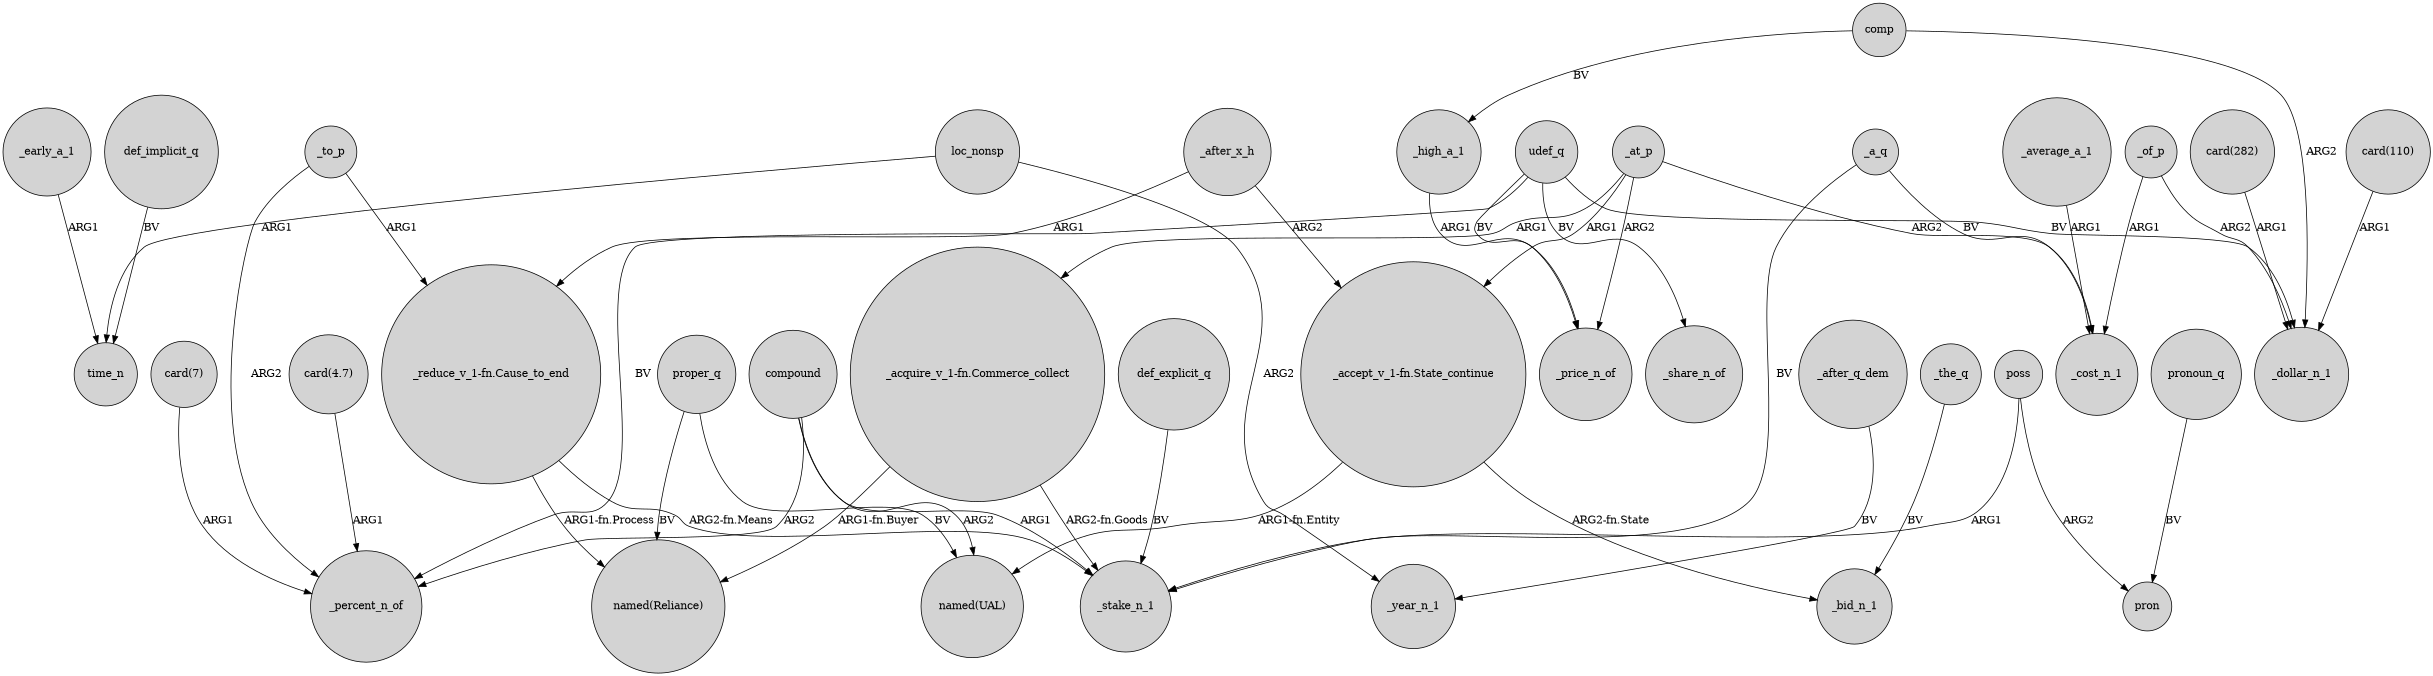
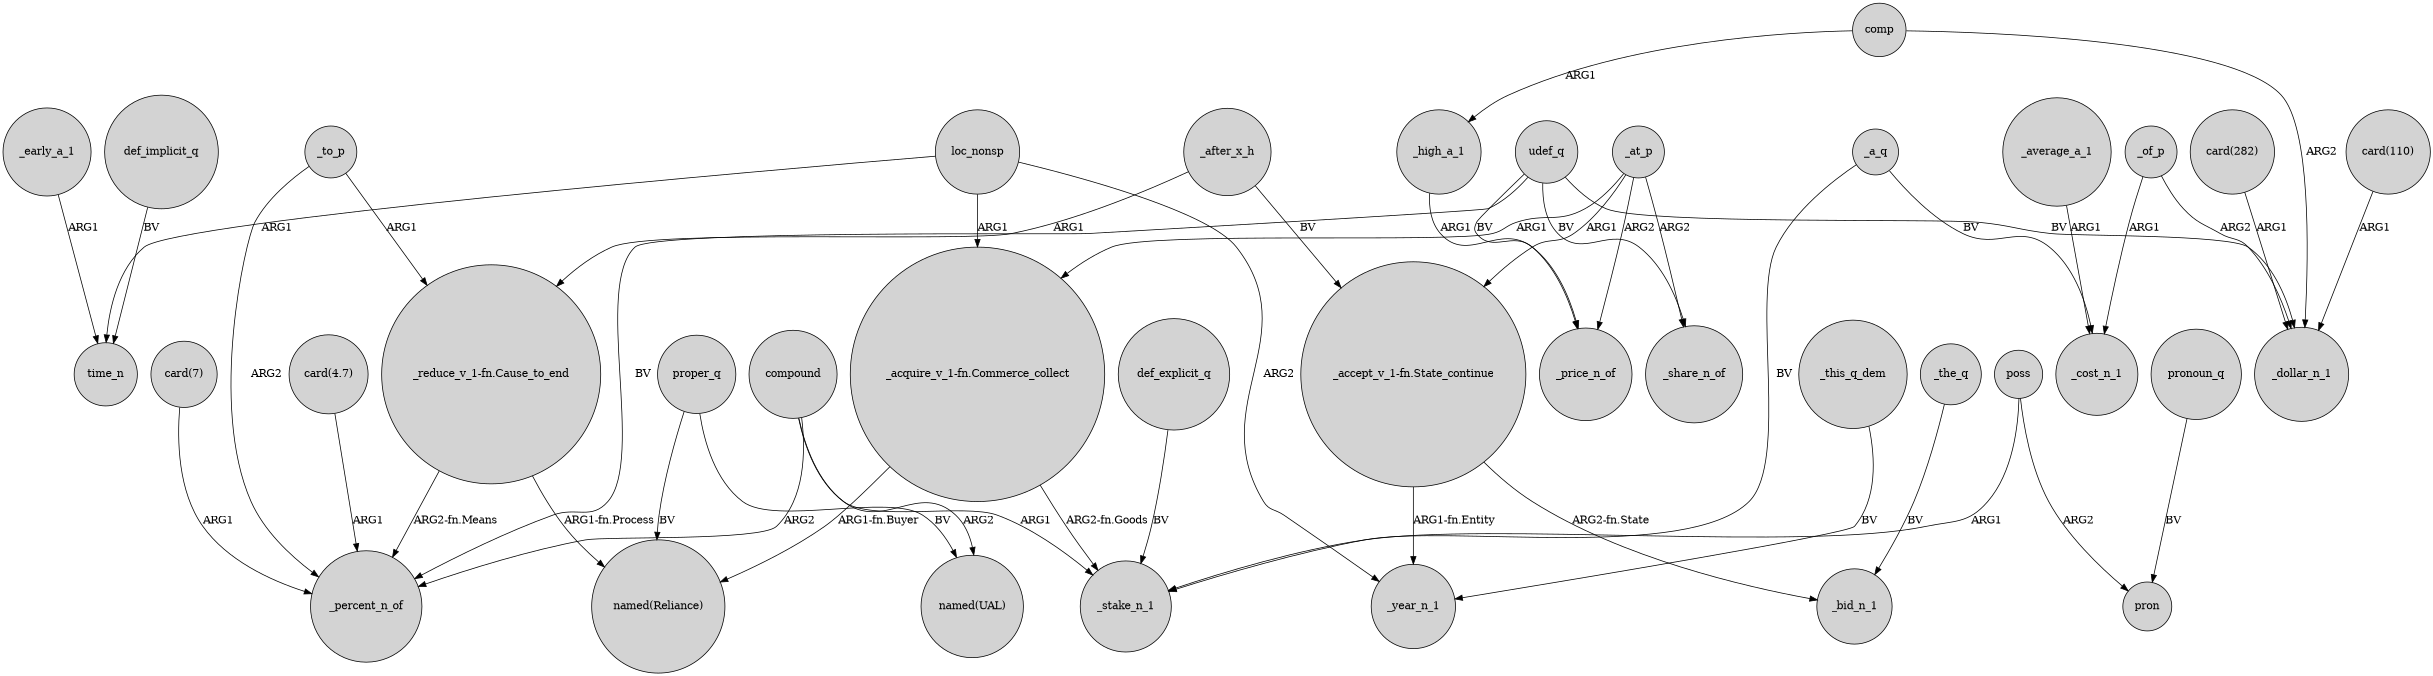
(1581, 76) -> (1581, 76)
none -> (977, 217)
(1308, 228) -> (1308, 228)
(1897, 231) -> (1665, 248)
(1853, 374) -> (1853, 374)
(1184, 525) -> (1413, 522)
(830, 535) -> (418, 511)
